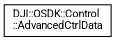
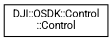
(58, 21) -> (56, 21)
